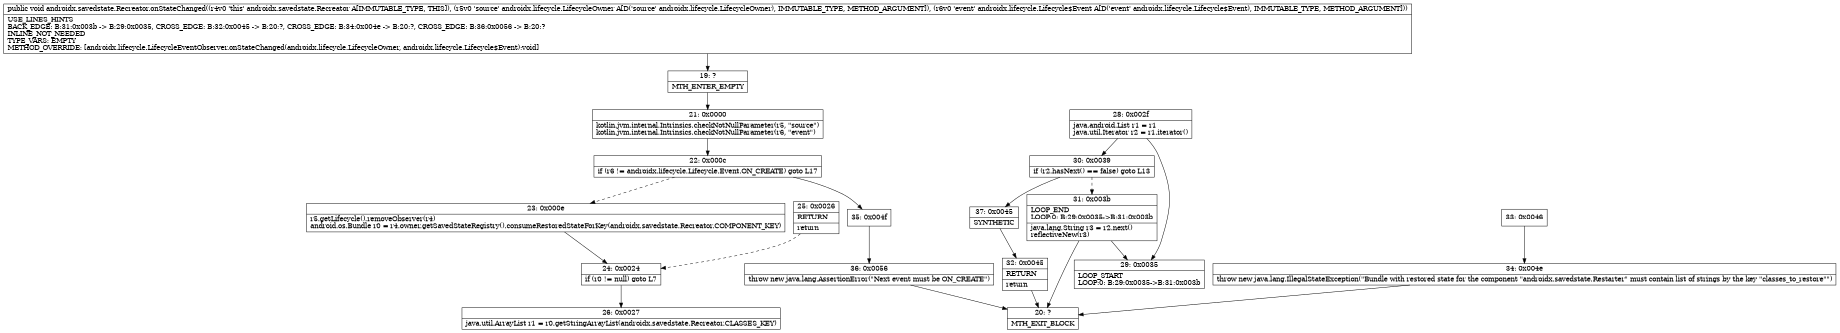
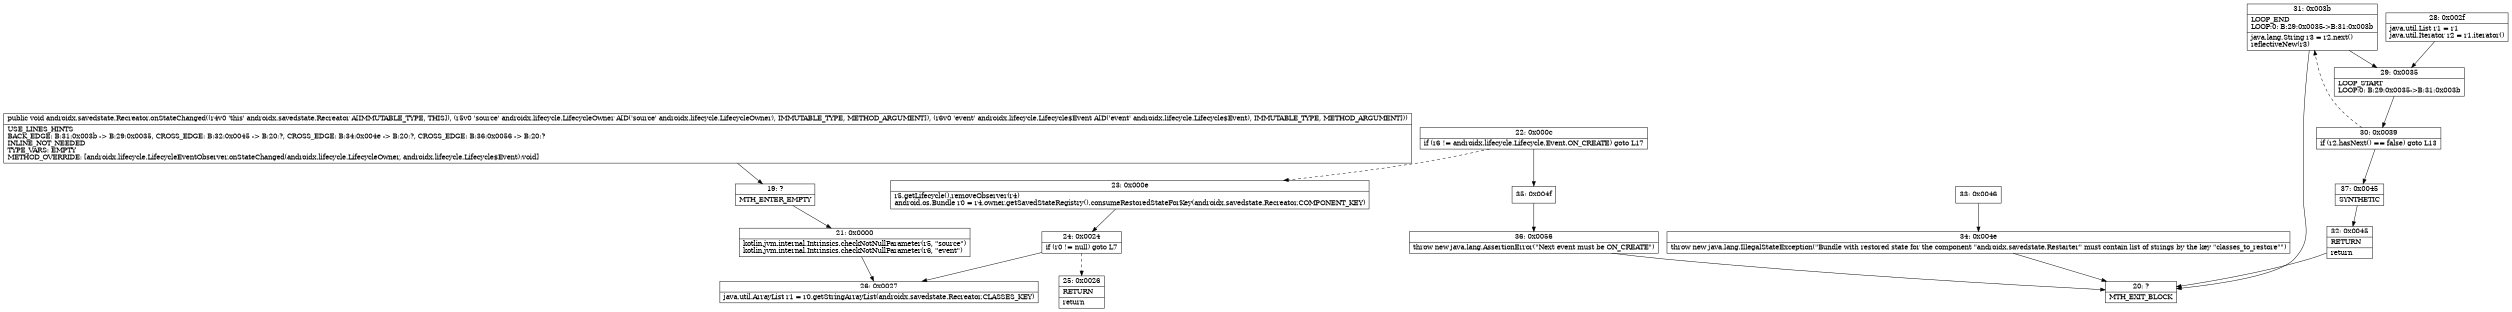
(1115, 126) -> (2424, 29)
(708, 145) -> (867, 267)
(1111, 145) -> (2389, 110)
(735, 256) -> (1082, 262)
